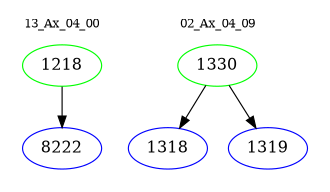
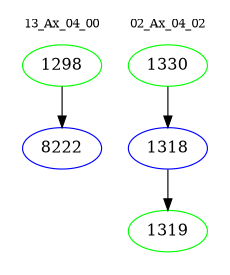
(218, 25) -> (168, 25)
(62, 66) -> (62, 66)
(239, 102) -> (168, 184)
(268, 148) -> (168, 231)
